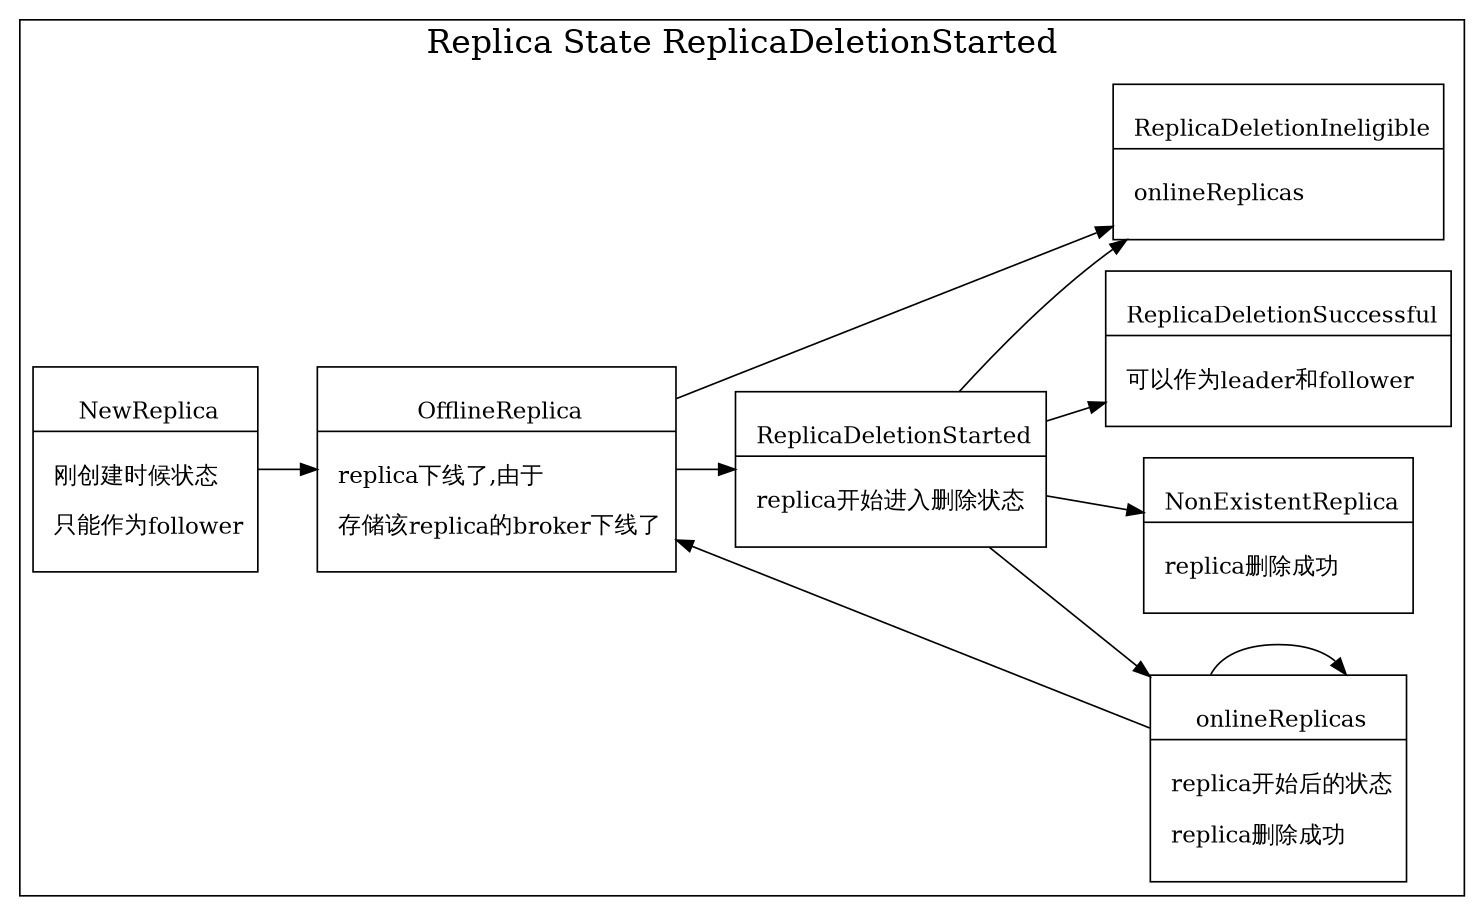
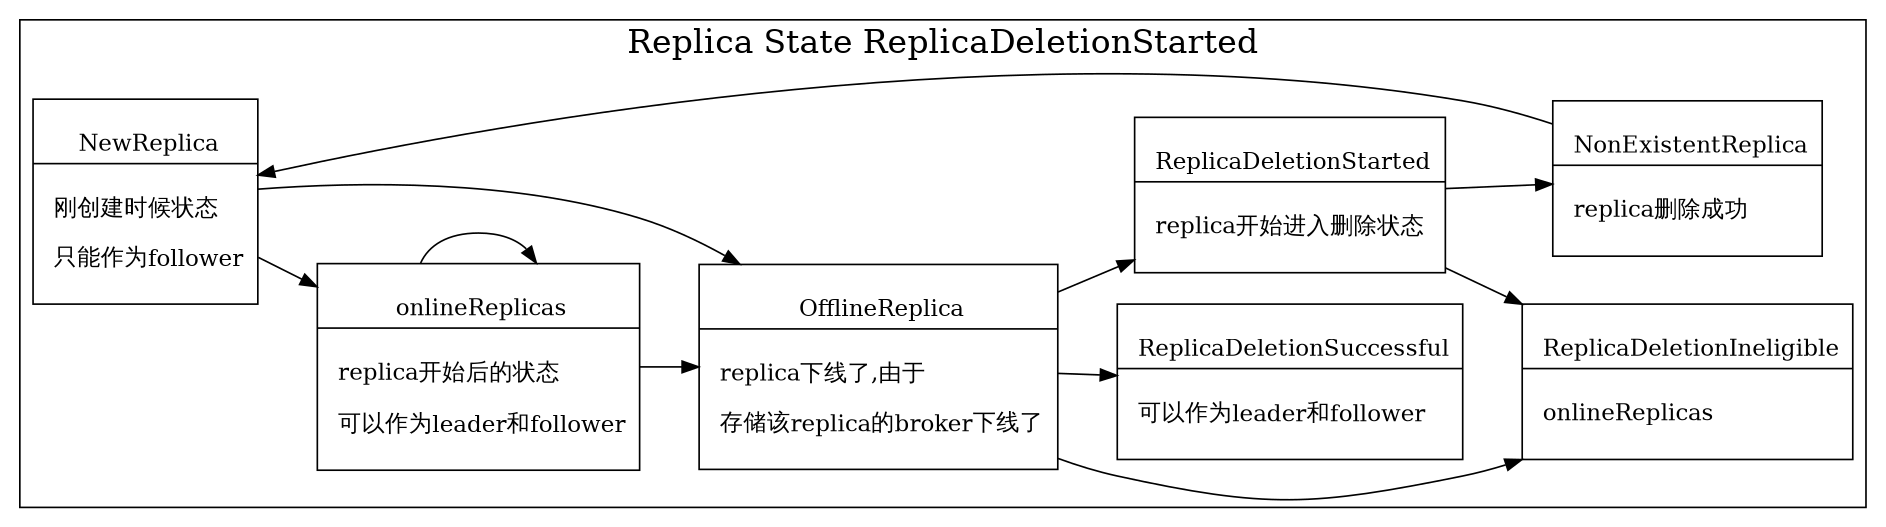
none -> (912, 81)
(1068, 414) -> (1079, 374)
(1063, 607) -> (280, 268)
(1255, 835) -> (478, 424)
